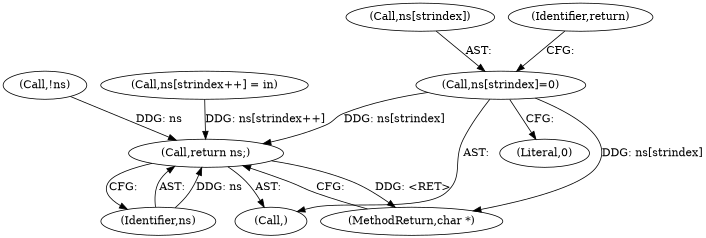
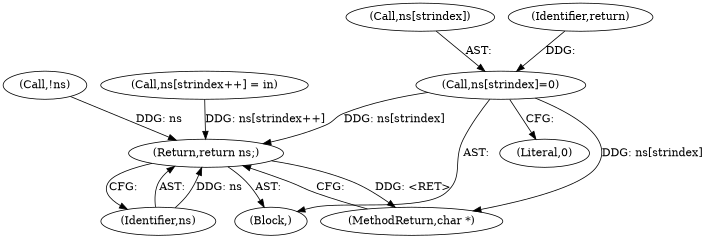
(562, 51) -> (562, 51)
(206, 153) -> (206, 153)
(271, 221) -> (271, 221)
